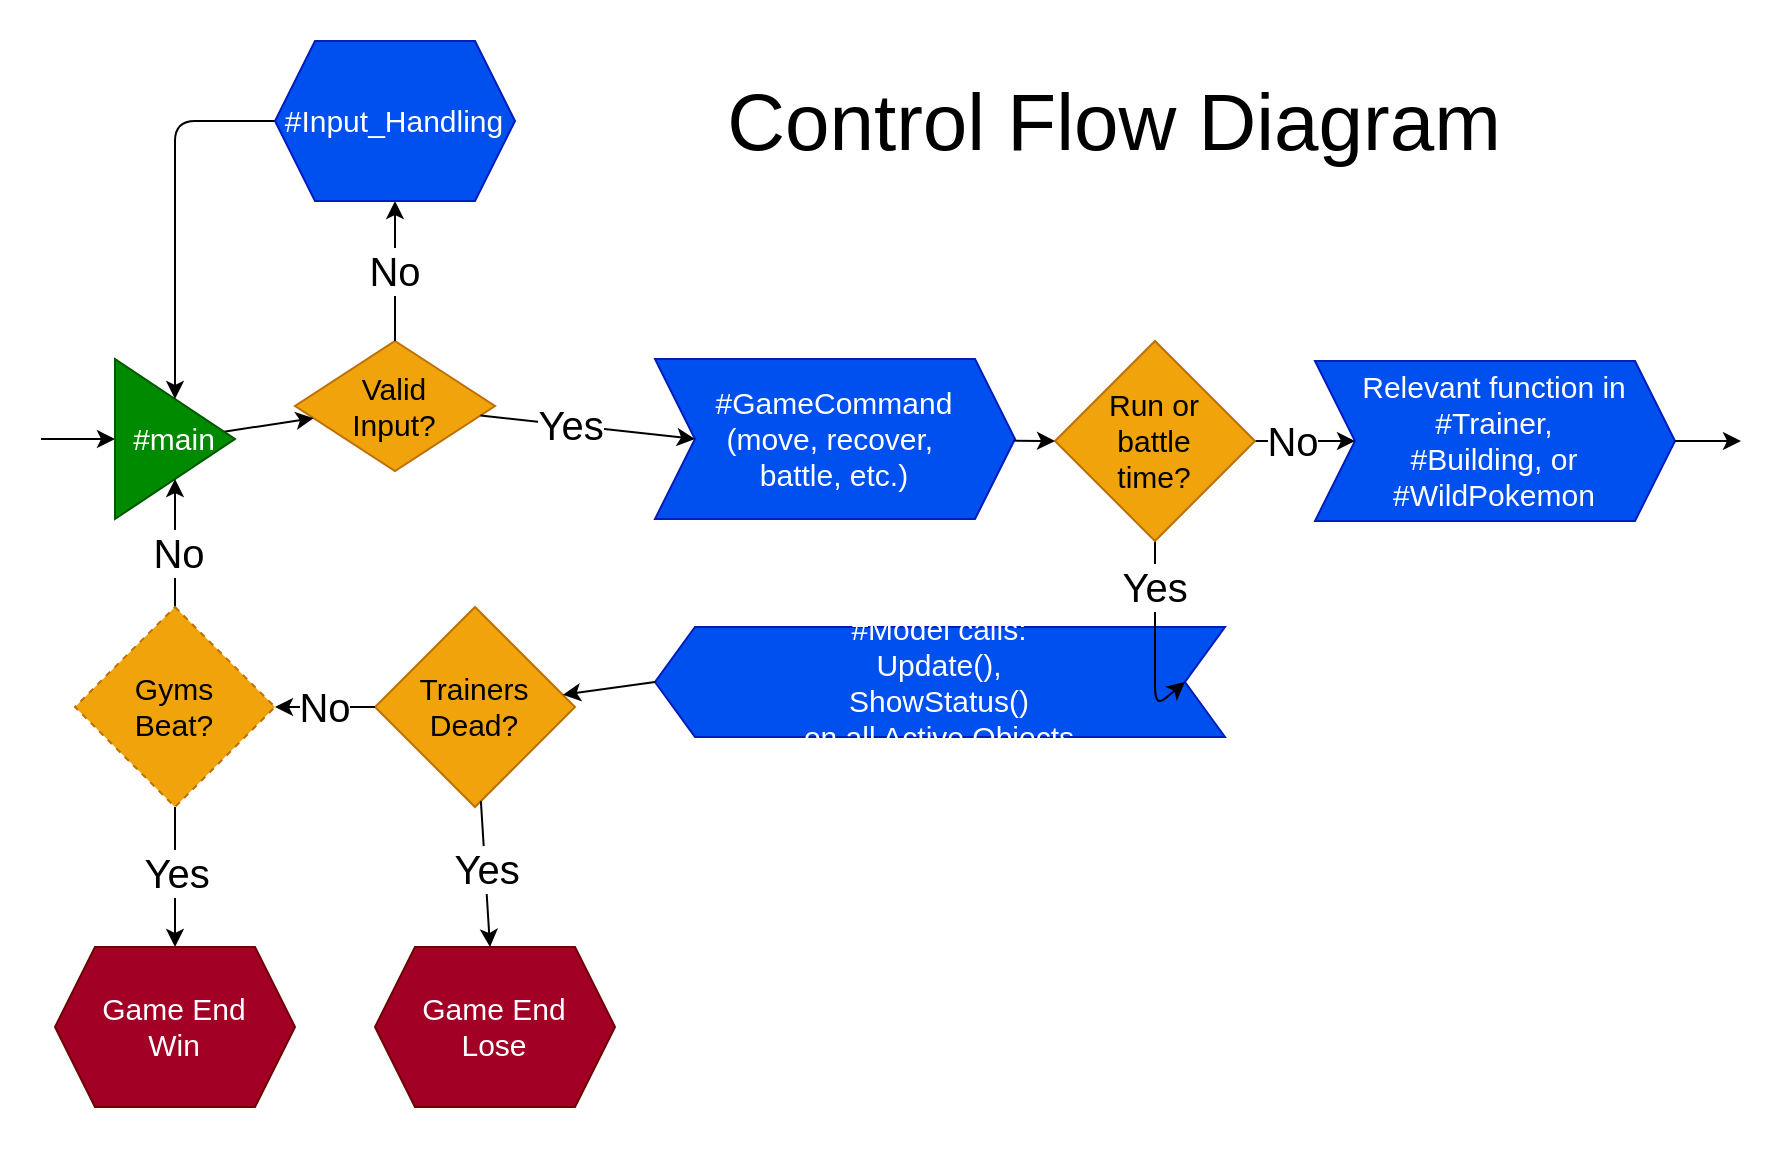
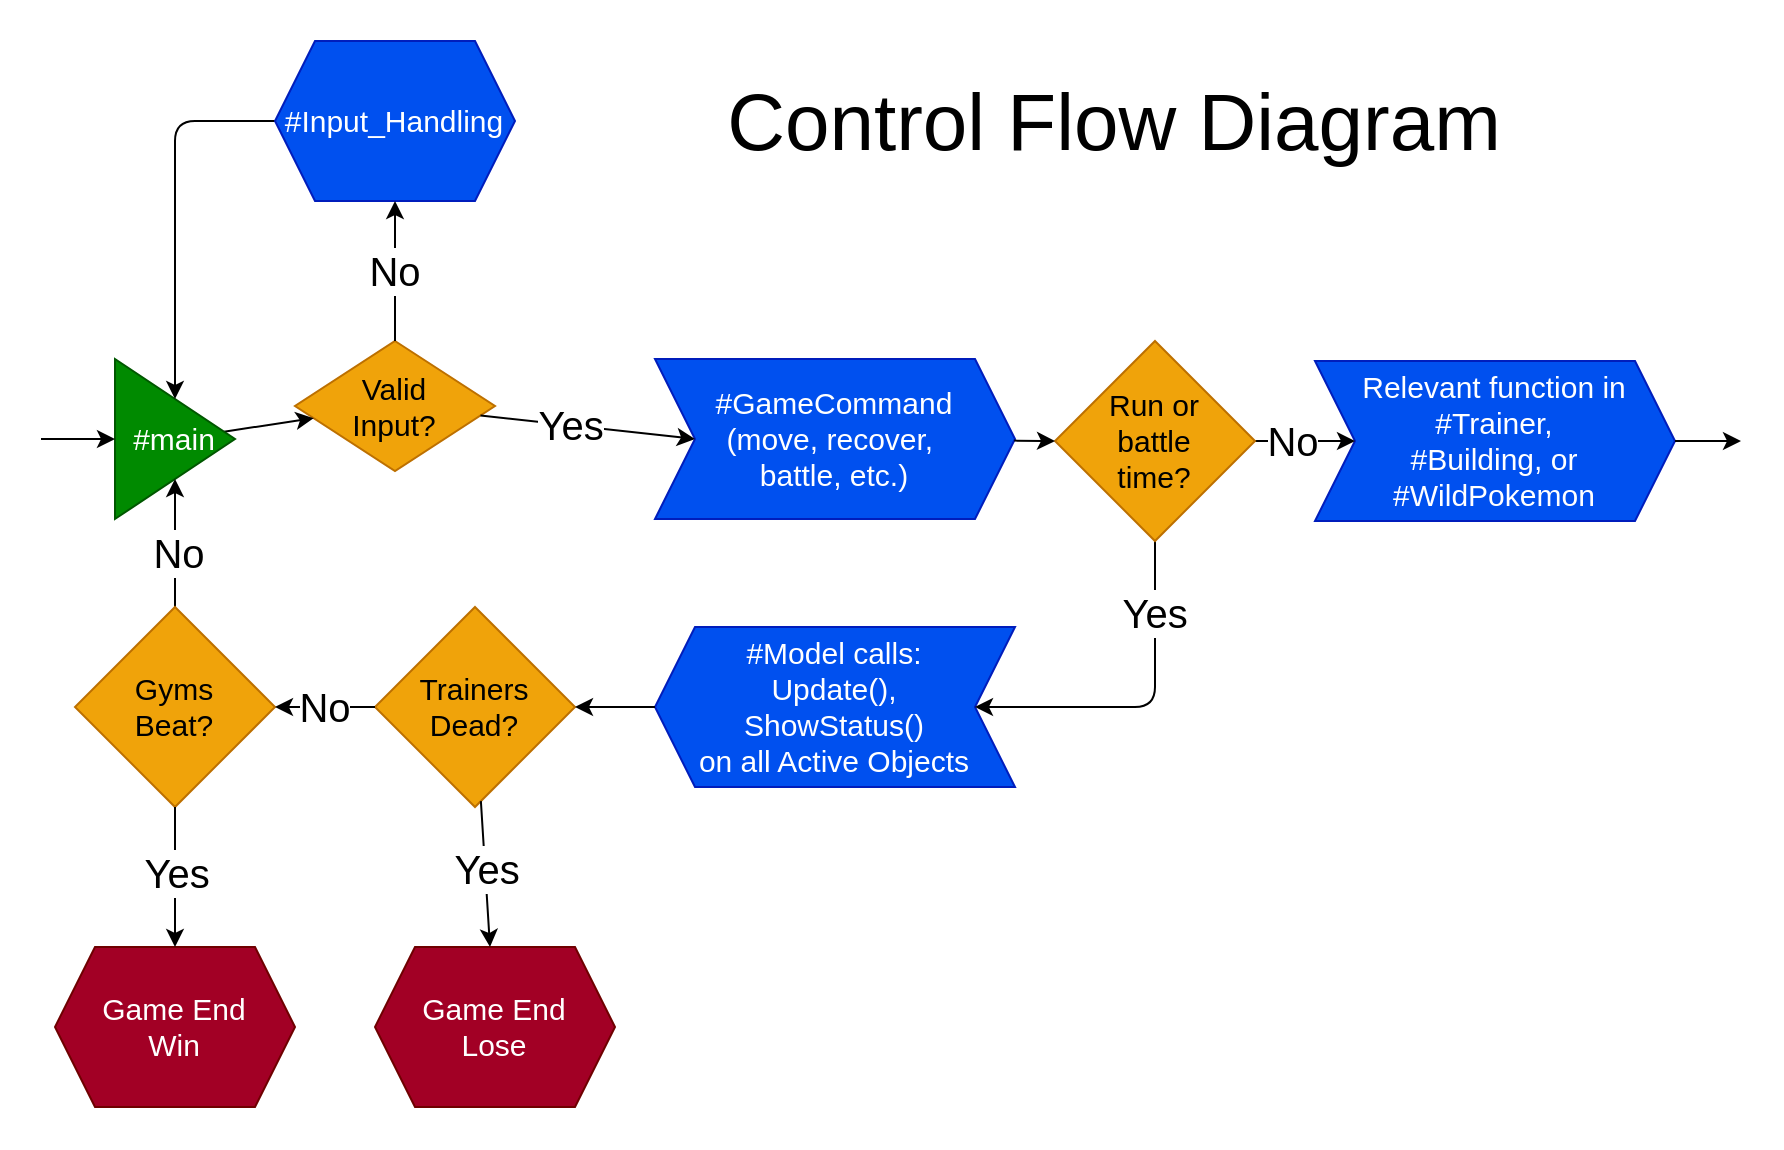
(940, 682) -> (835, 707)
(175, 707) -> (175, 707)
